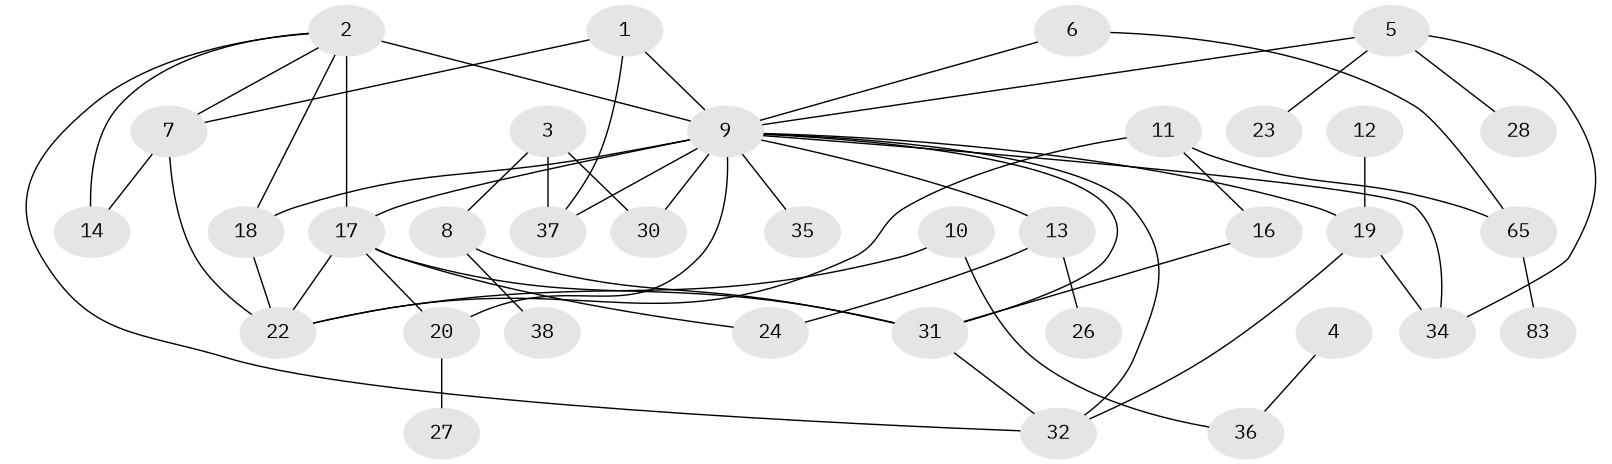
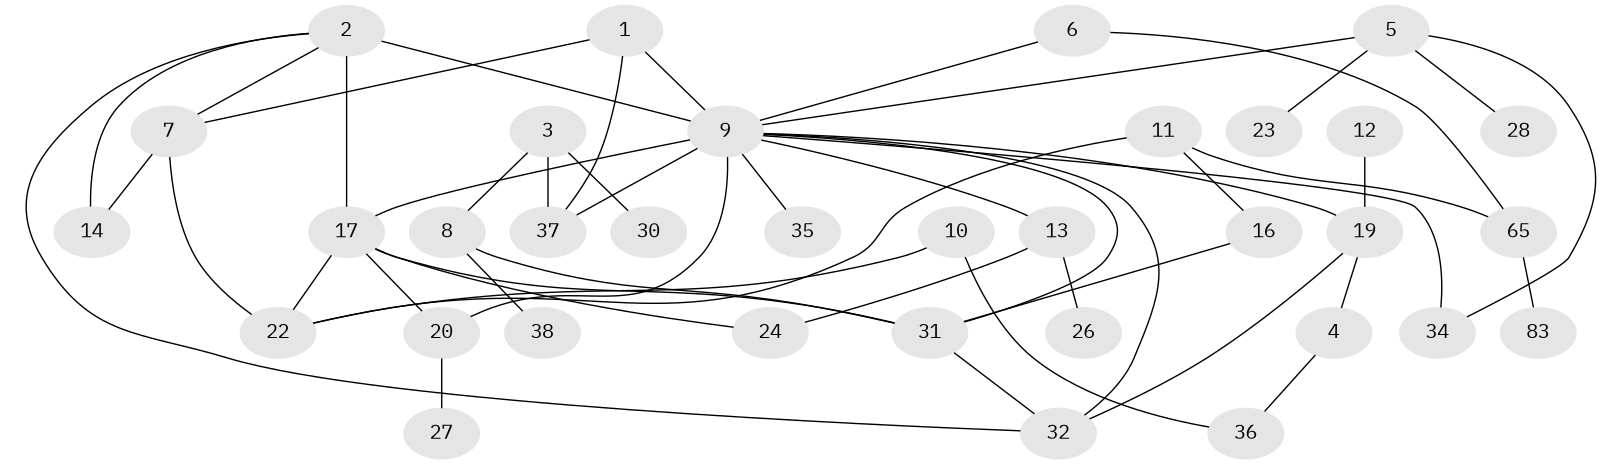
(687, 182) -> none
(246, 232) -> none
(1401, 283) -> (1349, 283)
